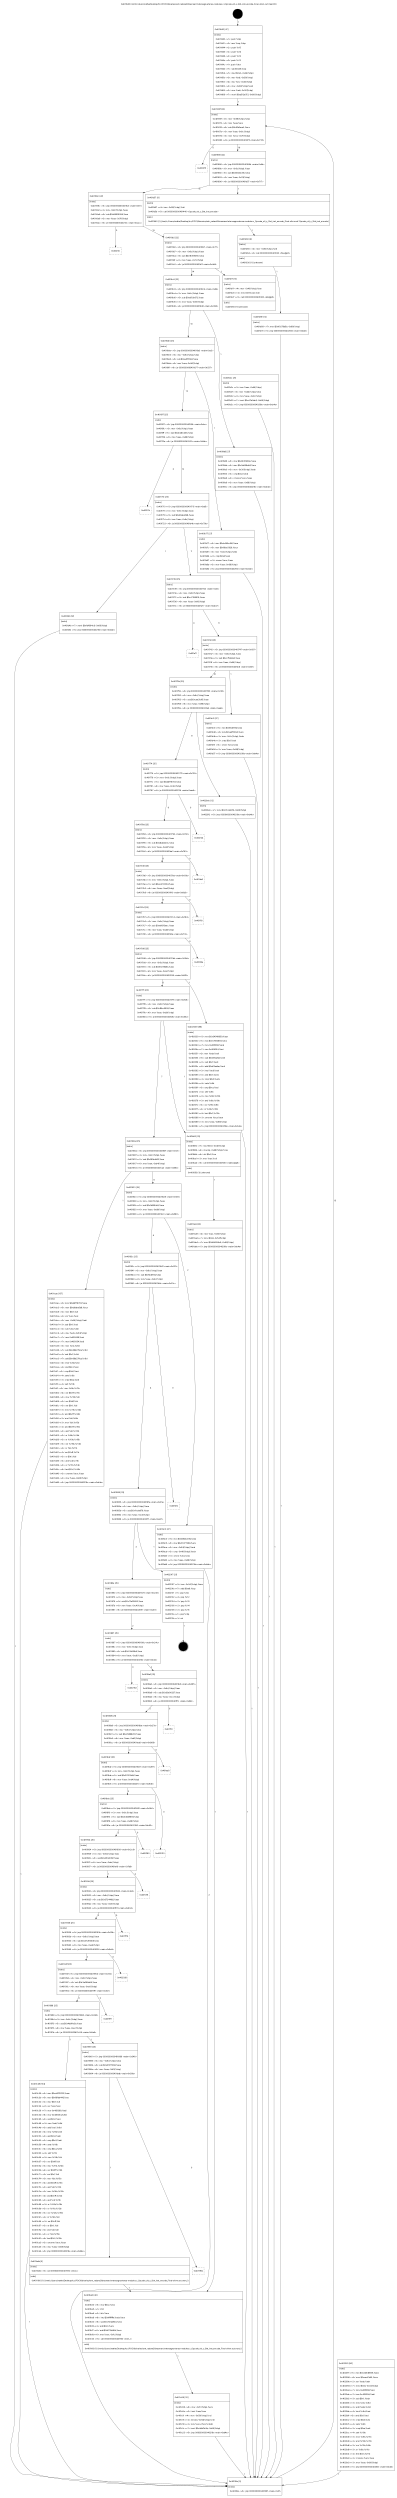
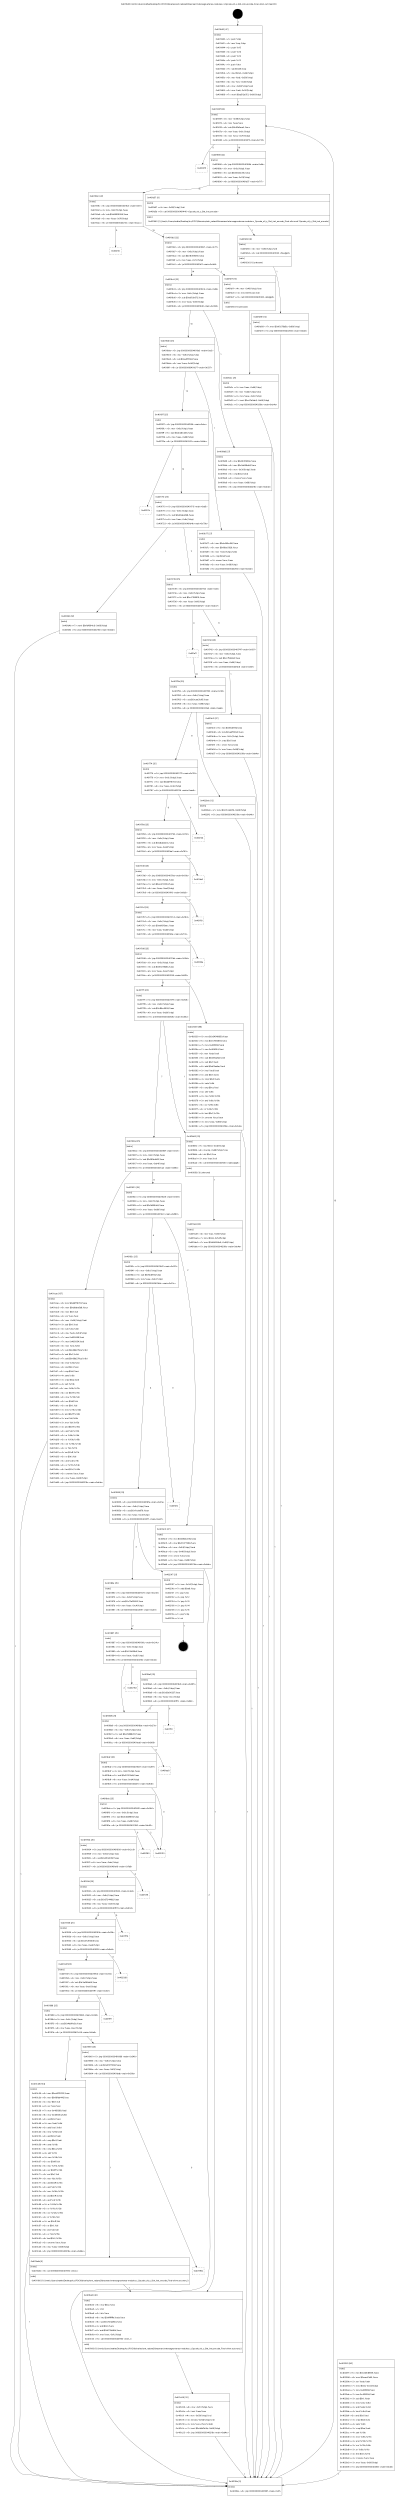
none -> (249, 342)
(214, 674) -> (194, 667)
none -> (162, 941)
(150, 1667) -> (121, 1687)
(118, 1832) -> (153, 1838)
